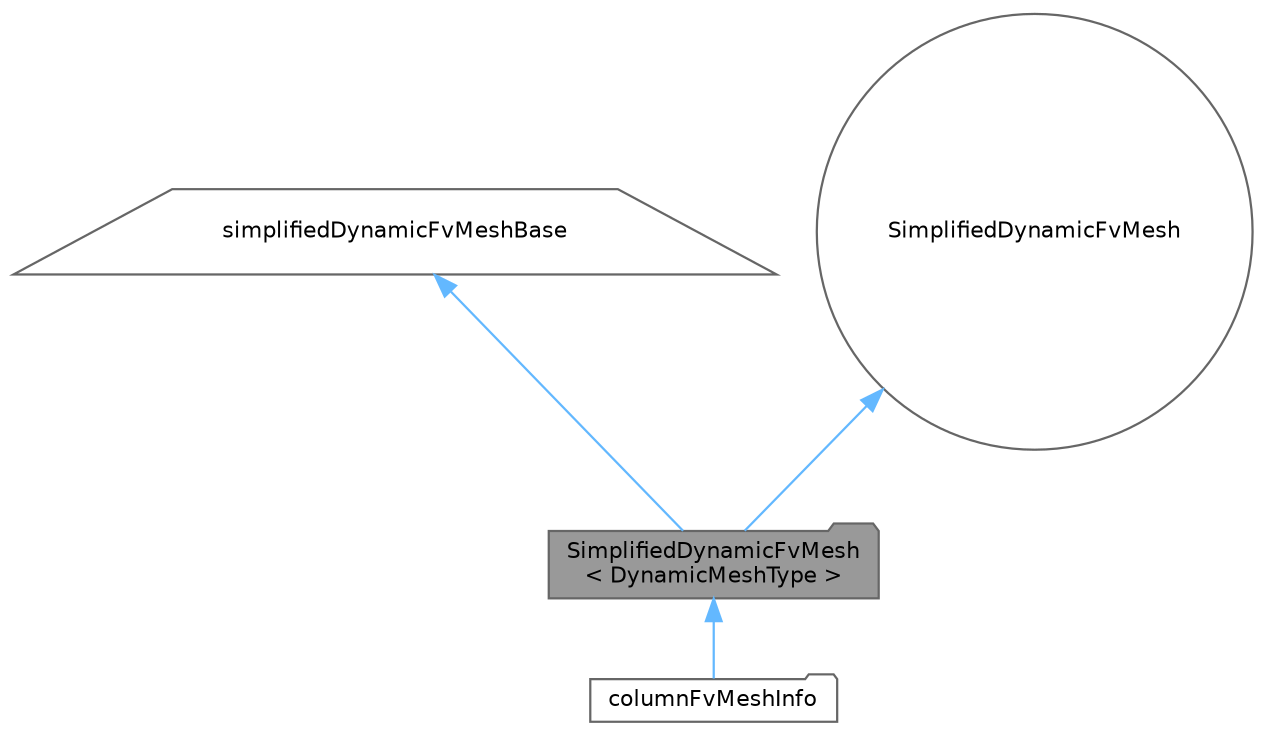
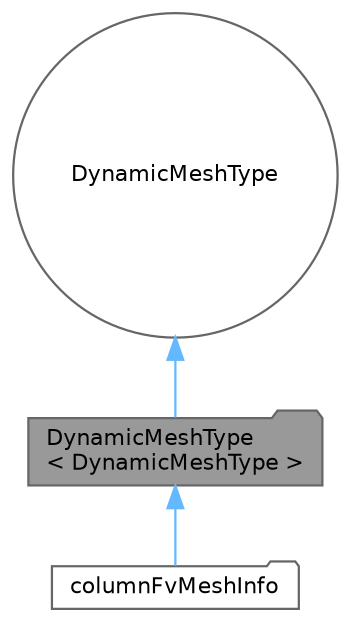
(395, 232) -> none
(1035, 232) -> (175, 175)
(714, 565) -> (175, 452)
